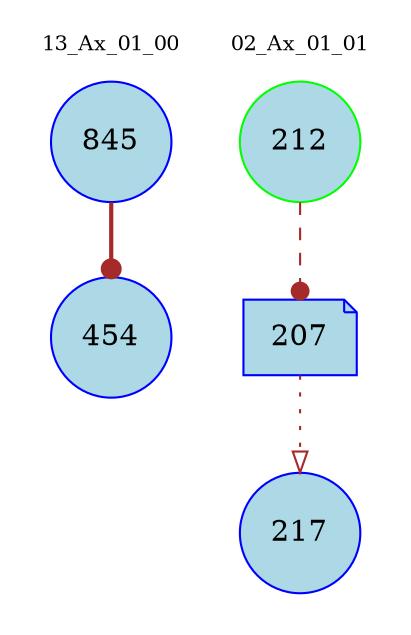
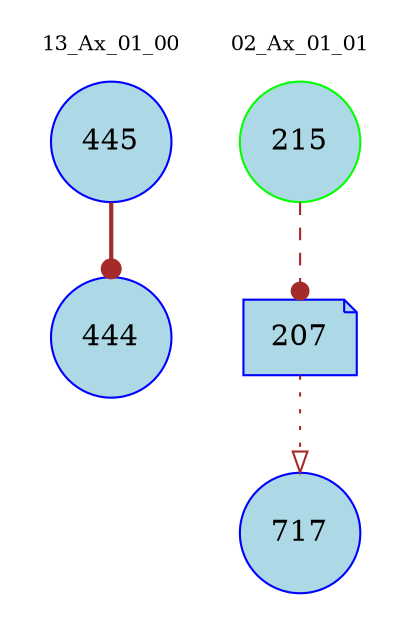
(111, 142) -> (111, 142)
(300, 142) -> (300, 142)
(111, 337) -> (111, 337)
(300, 533) -> (300, 533)
